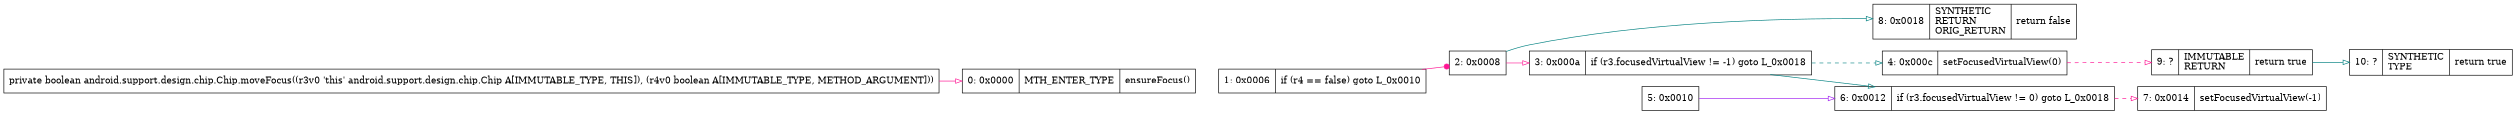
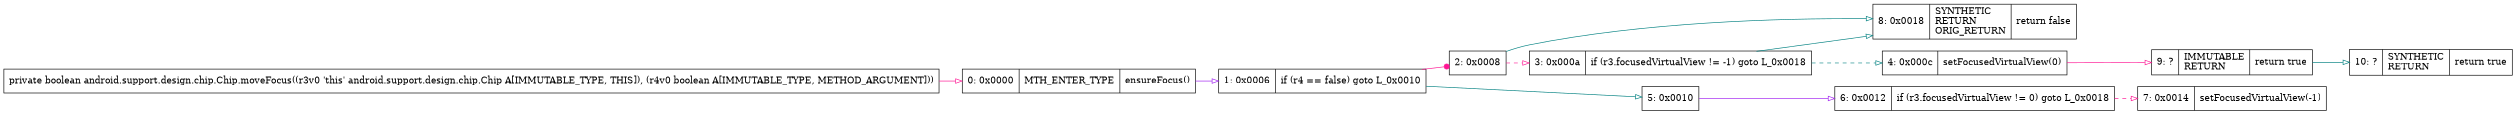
(1514, 63) -> (1514, 63)
(2106, 63) -> (2106, 63)
(2400, 67) -> (2409, 67)
(1819, 80) -> (1811, 44)
none -> (1204, 81)
none -> (1531, 91)
